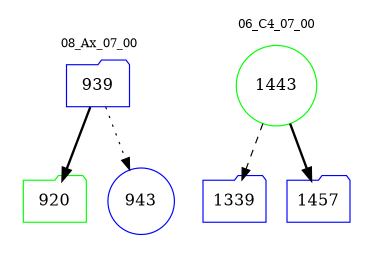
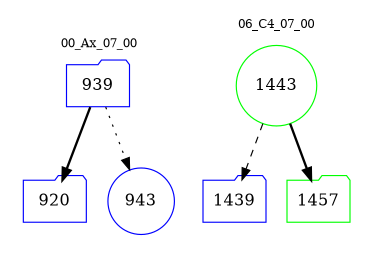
(99, 44) -> (99, 44)
(55, 201) -> (55, 201)
(235, 201) -> (235, 201)
(318, 201) -> (318, 201)
